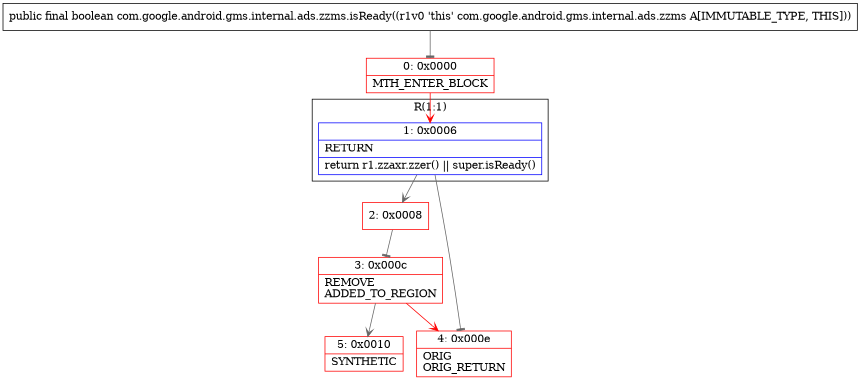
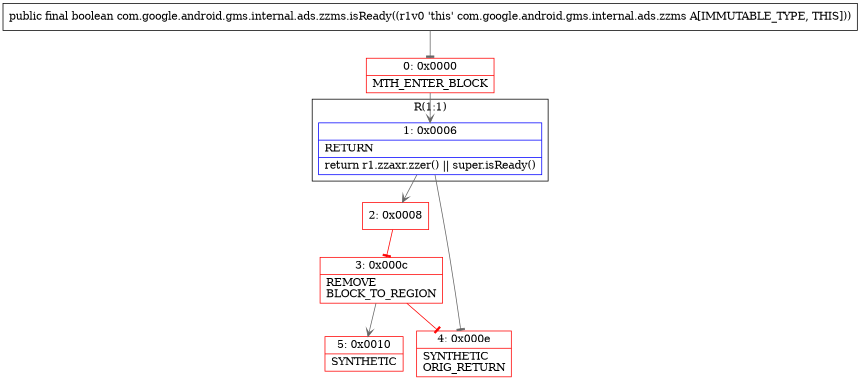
(430, 104) -> (430, 104)
(390, 242) -> (390, 242)
(381, 294) -> (381, 294)
(419, 315) -> (421, 316)
(437, 357) -> (456, 357)
